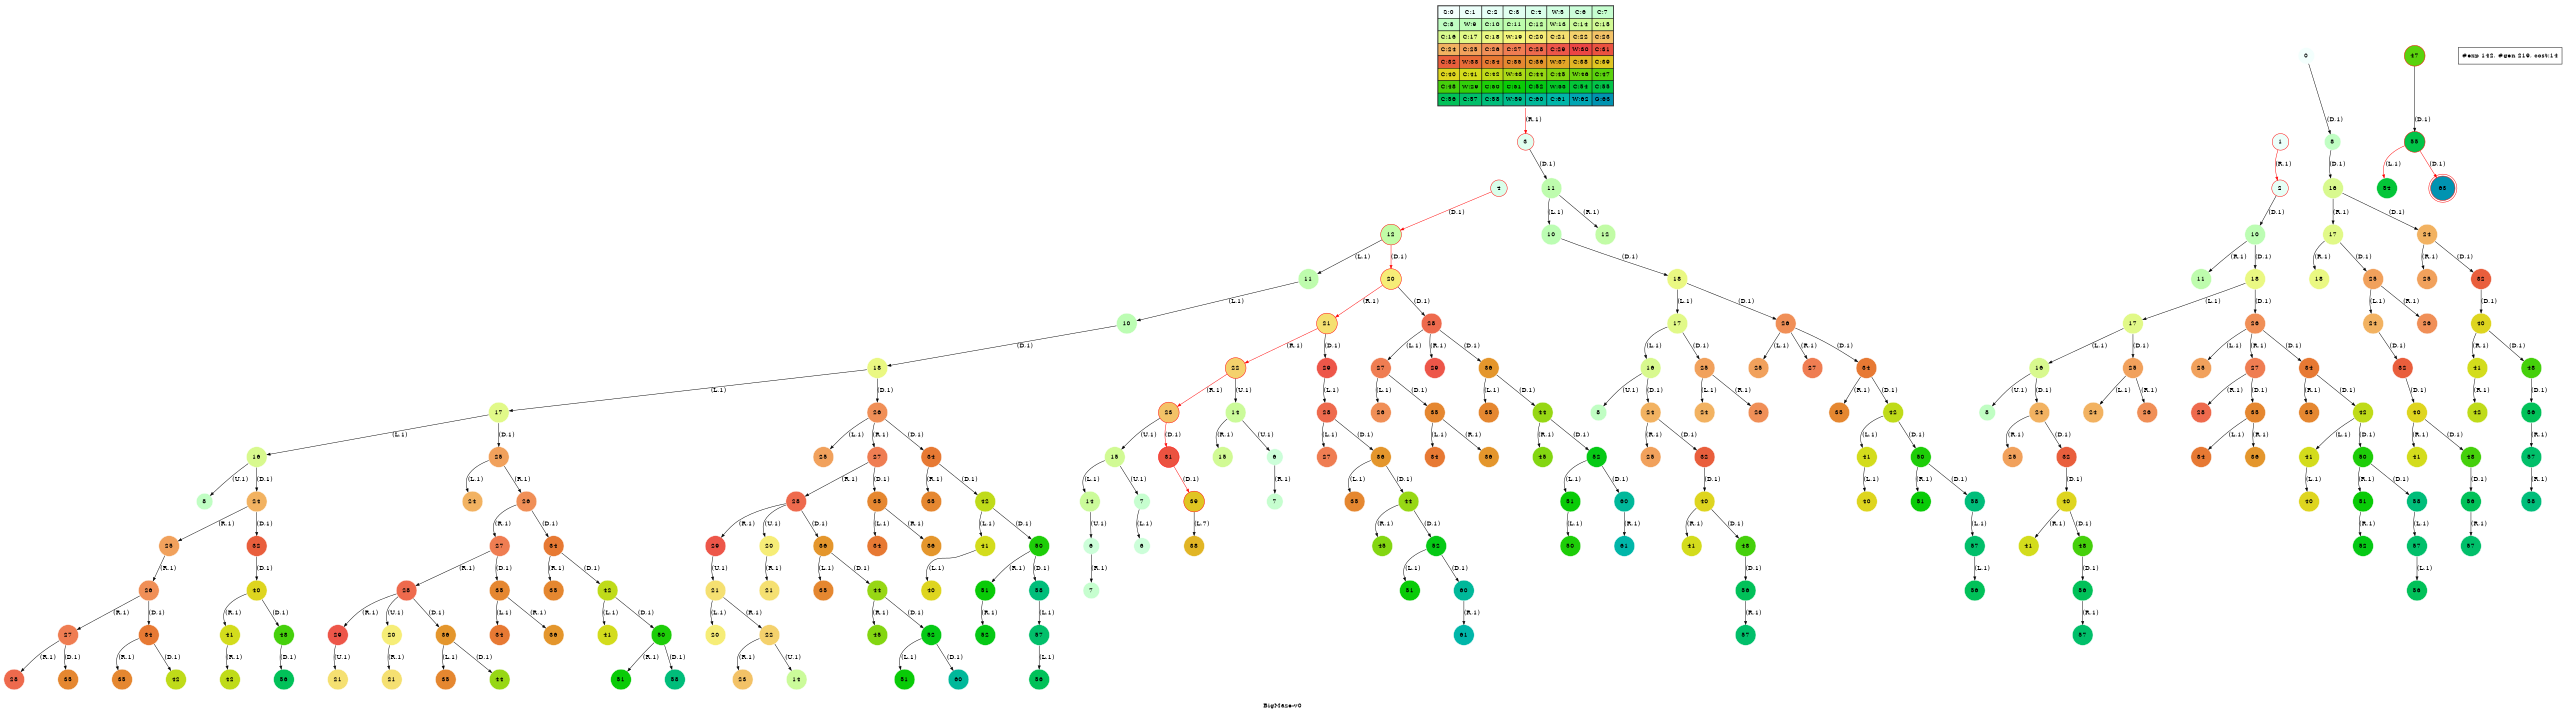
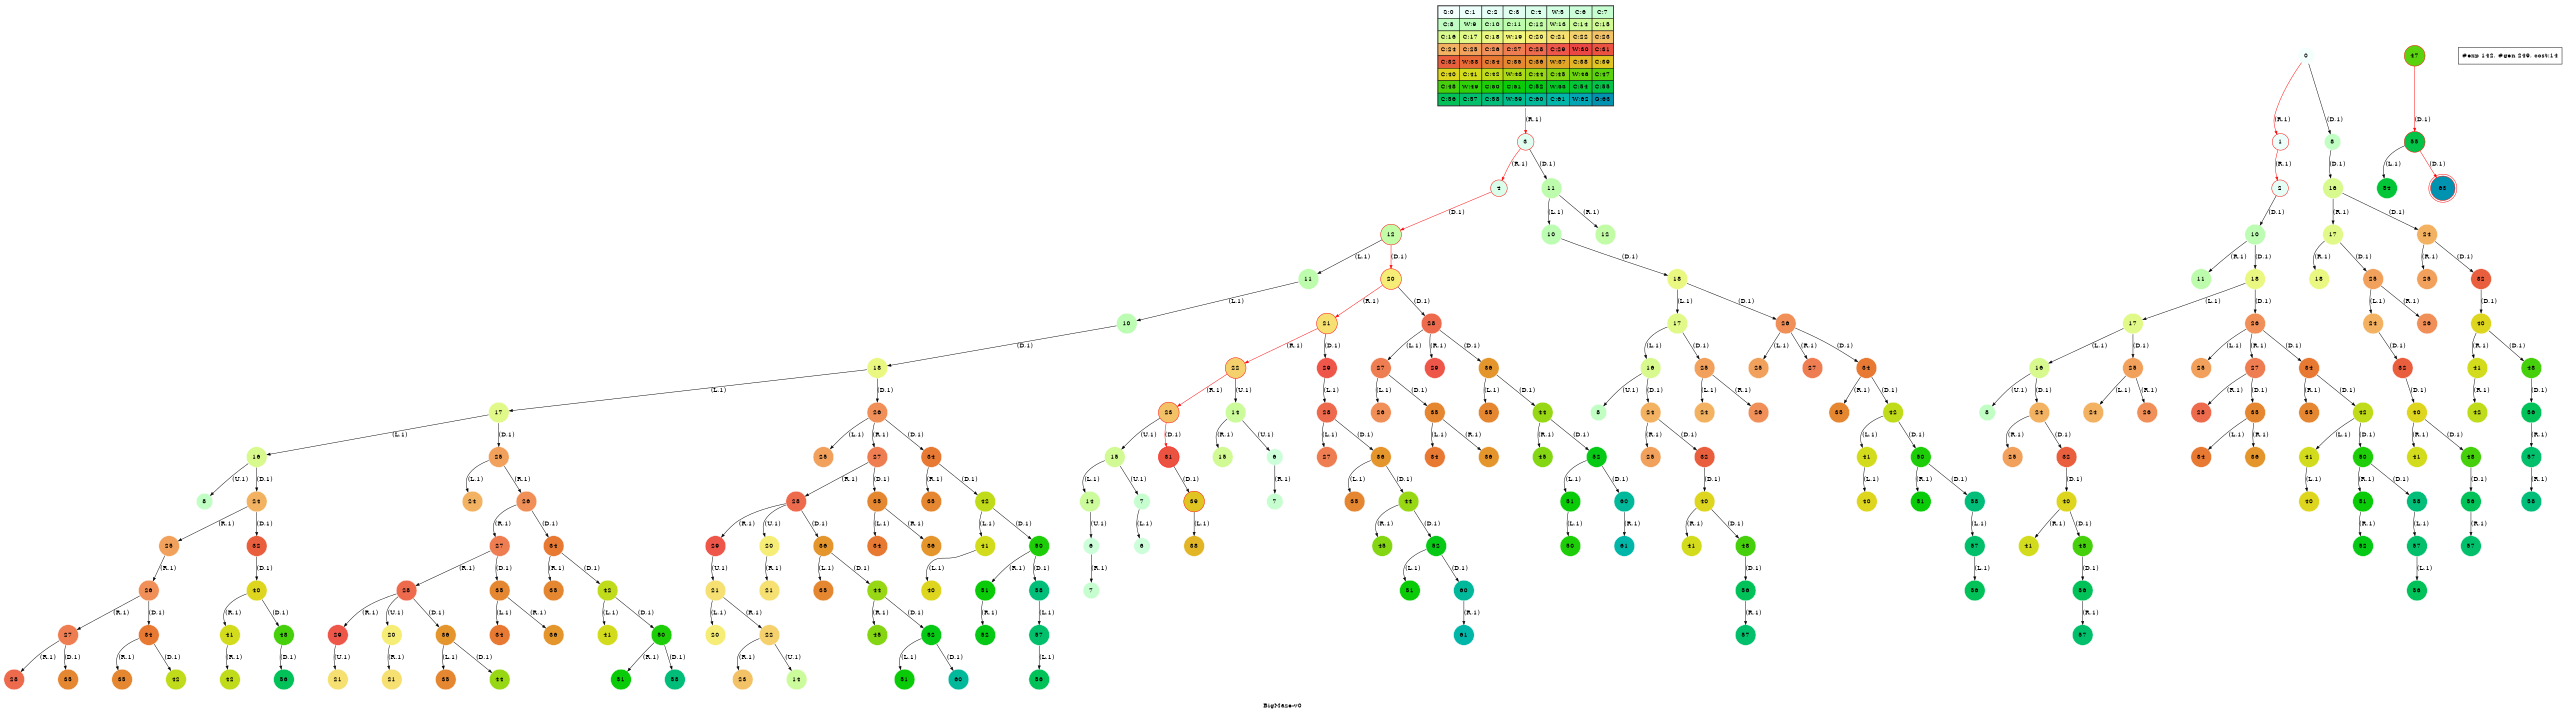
(2510, 56) -> (2510, 56)
(1471, 87) -> (1471, 87)
none -> (2282, 95)
(2415, 97) -> (2415, 97)
(2389, 156) -> (2389, 156)
none -> (1511, 162)
(1181, 478) -> (1181, 478)
(1202, 524) -> (1202, 524)
